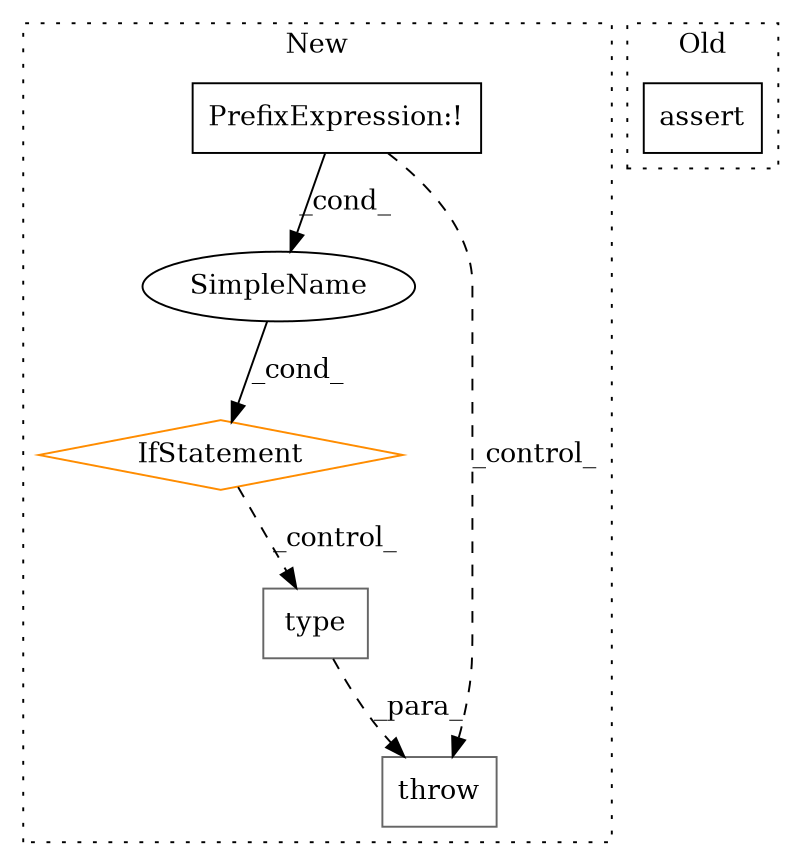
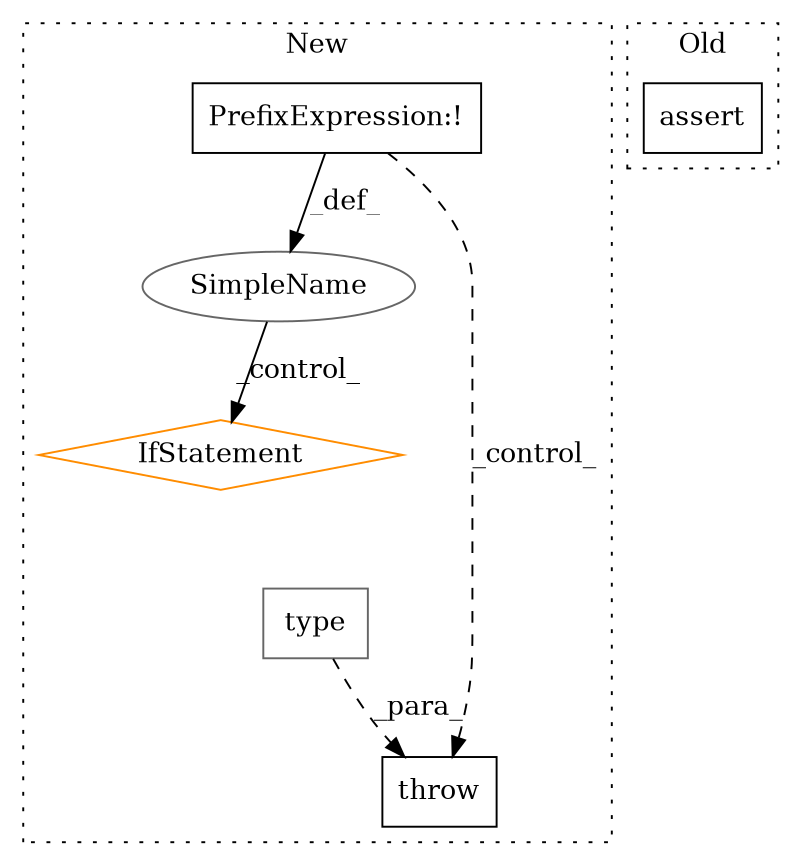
(346, 202) -> (346, 202)
(279, 287) -> (279, 287)
(298, 371) -> (298, 371)
(262, 529) -> none
(439, 792) -> (439, 792)
